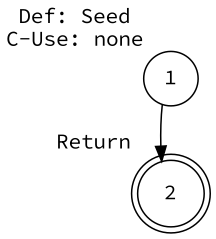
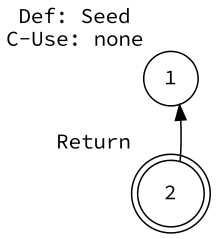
(161, 125) -> (181, 141)
